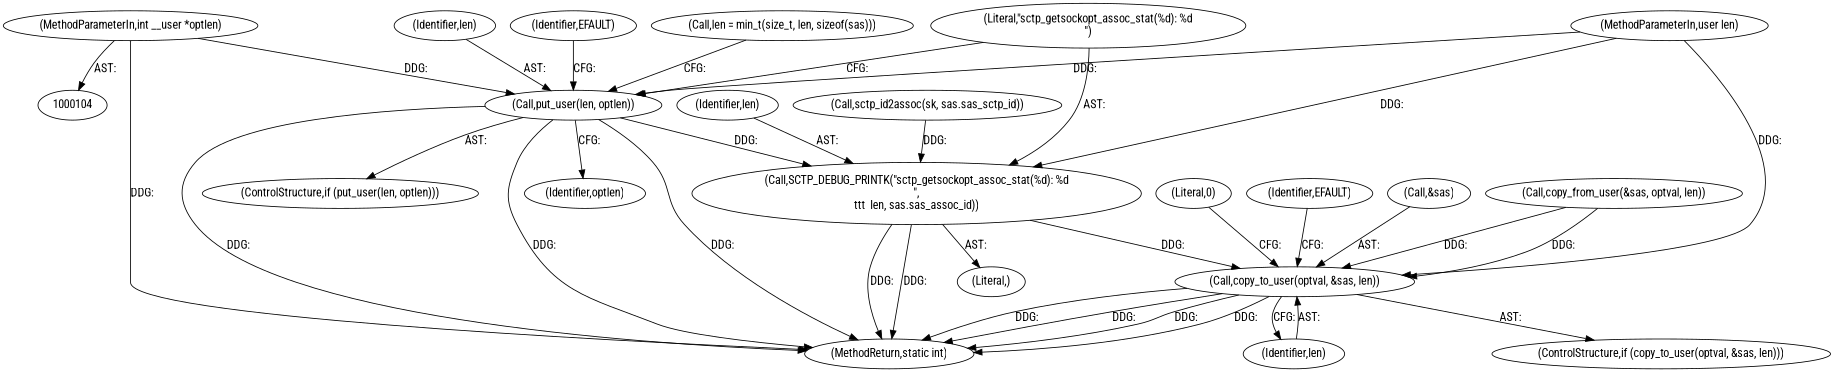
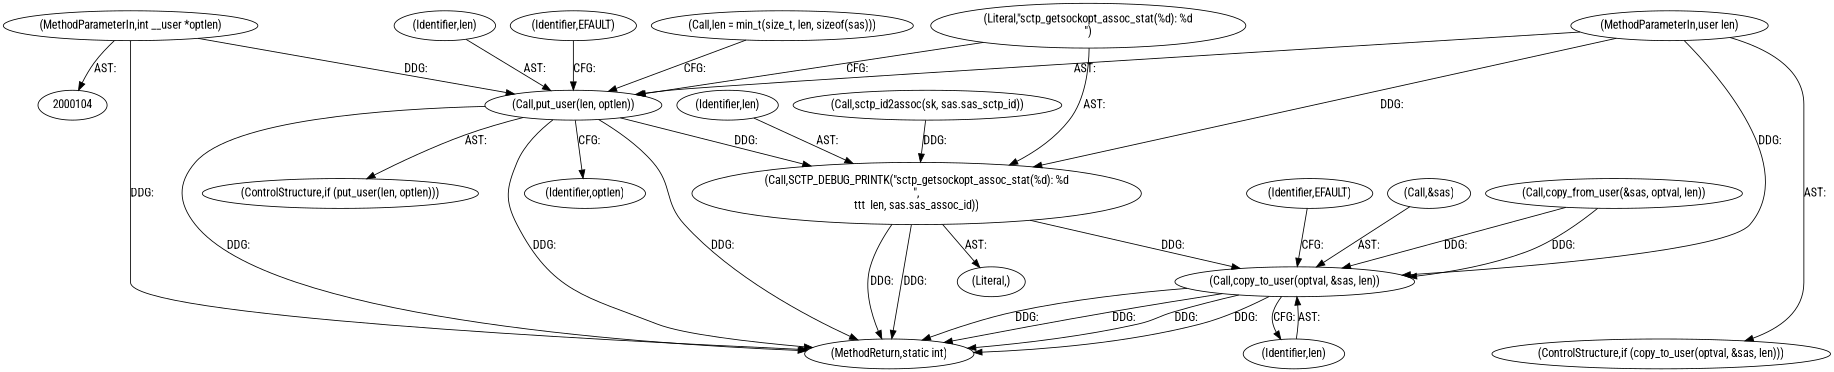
(1086, 69) -> (1086, 69)
(73, 105) -> (73, 105)
(1194, 193) -> none
(1471, 317) -> (1804, 180)
